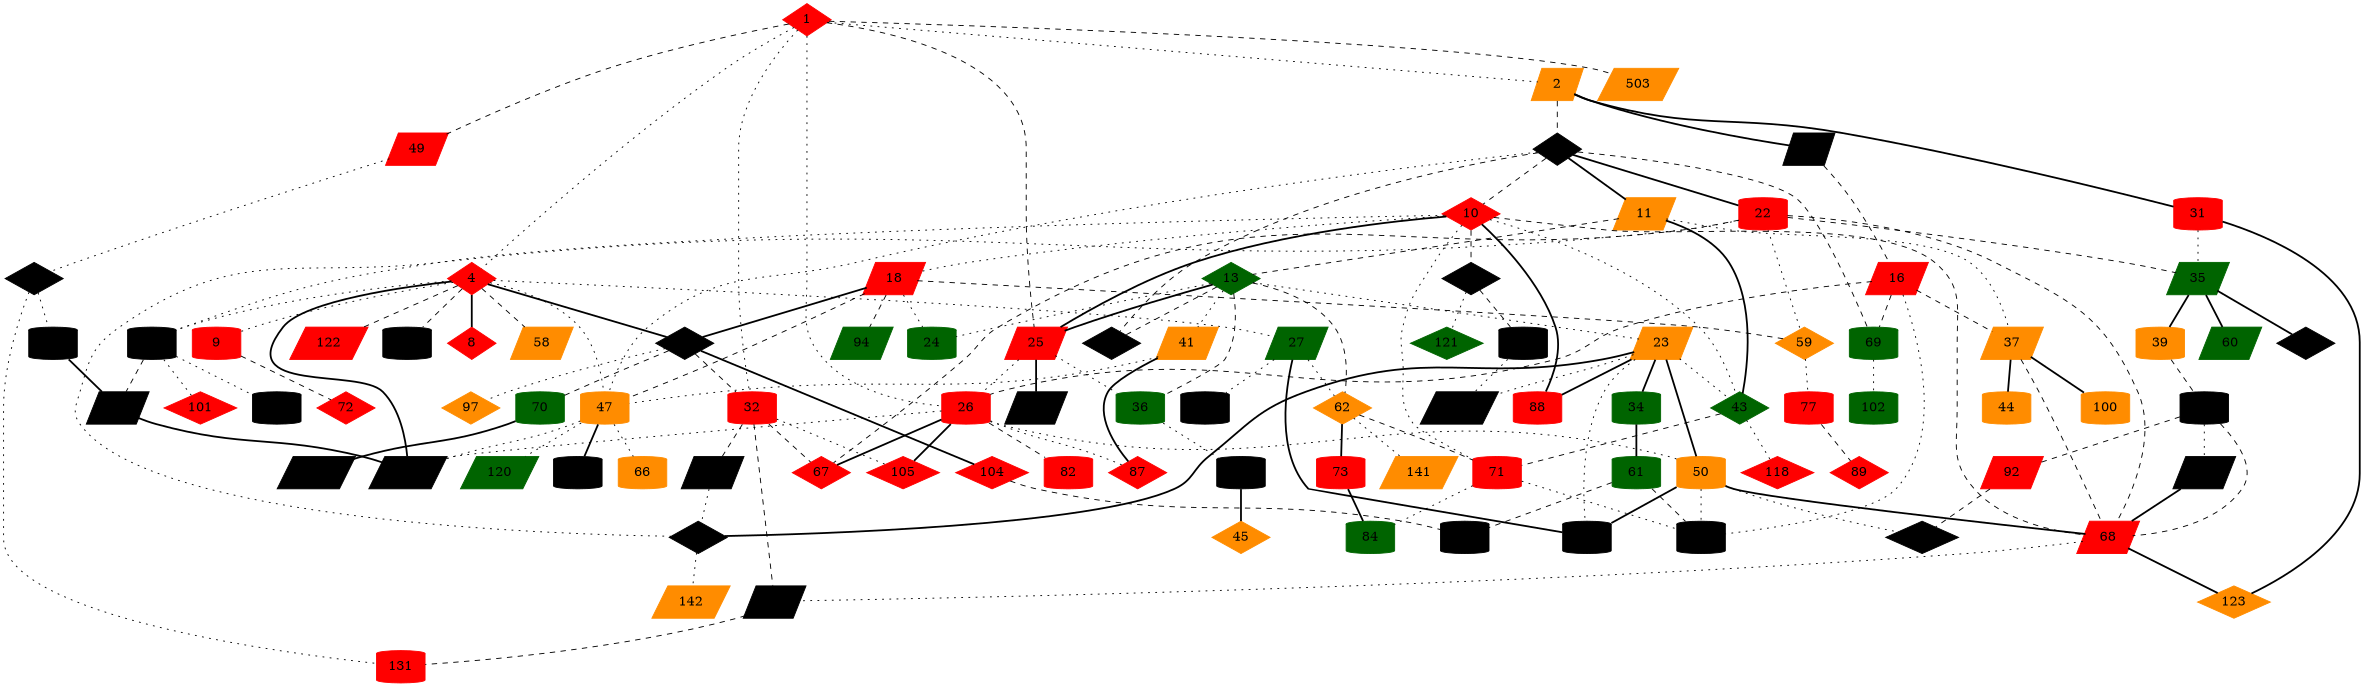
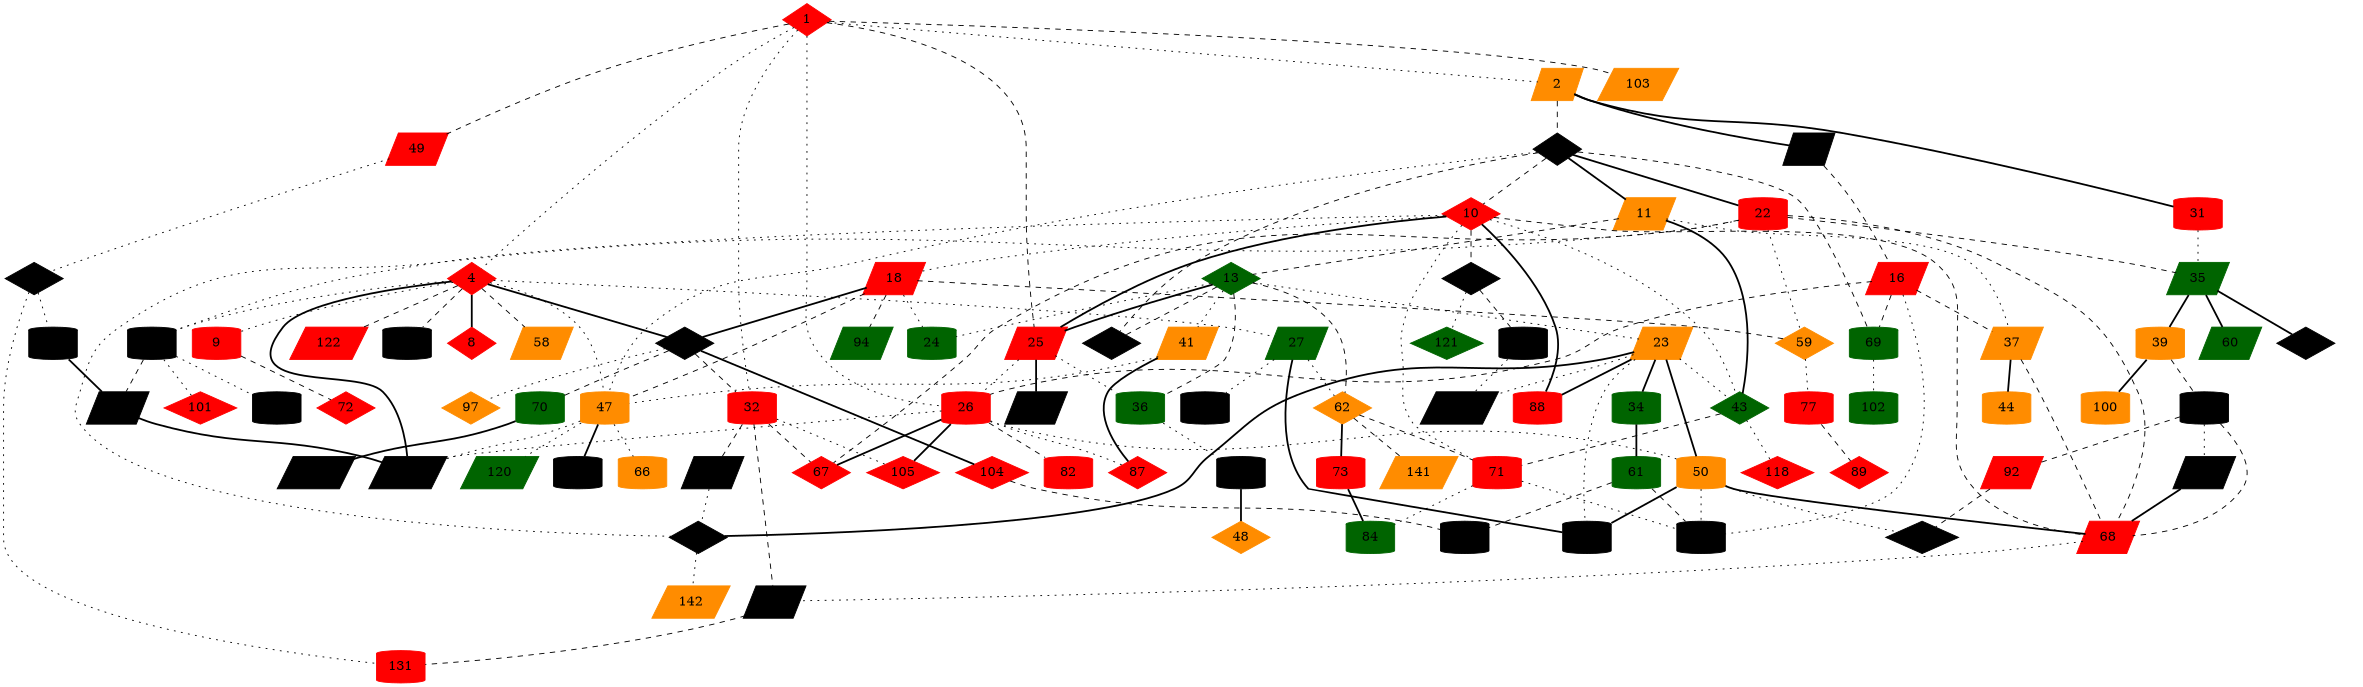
(1638, 84) -> (1638, 84)
(2057, 375) -> (2135, 373)
(1383, 442) -> (1383, 442)
(1241, 537) -> (1241, 537)
(2234, 602) -> none
